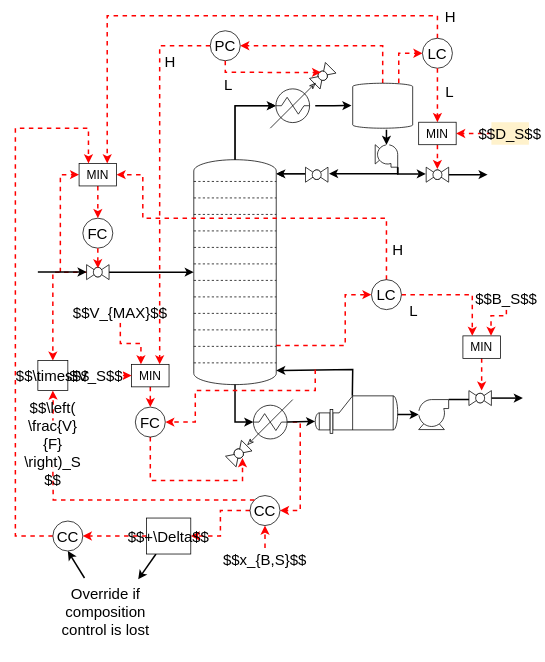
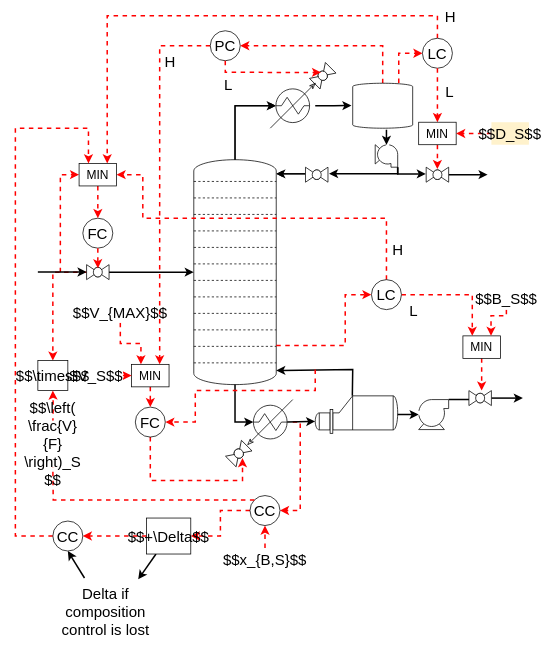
(106, 612) -> (106, 612)
